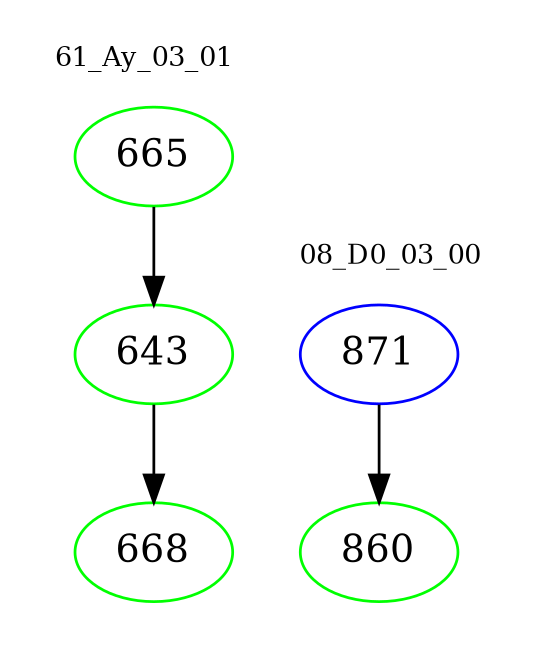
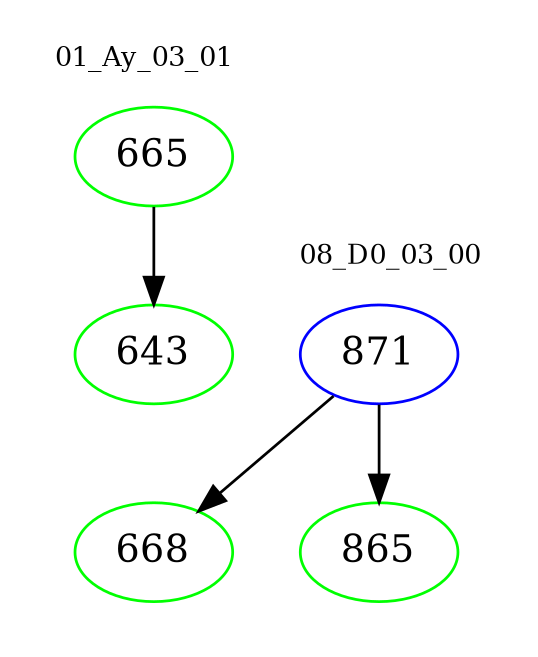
(144, 59) -> (144, 59)
(154, 440) -> (297, 428)
(379, 552) -> (379, 552)
